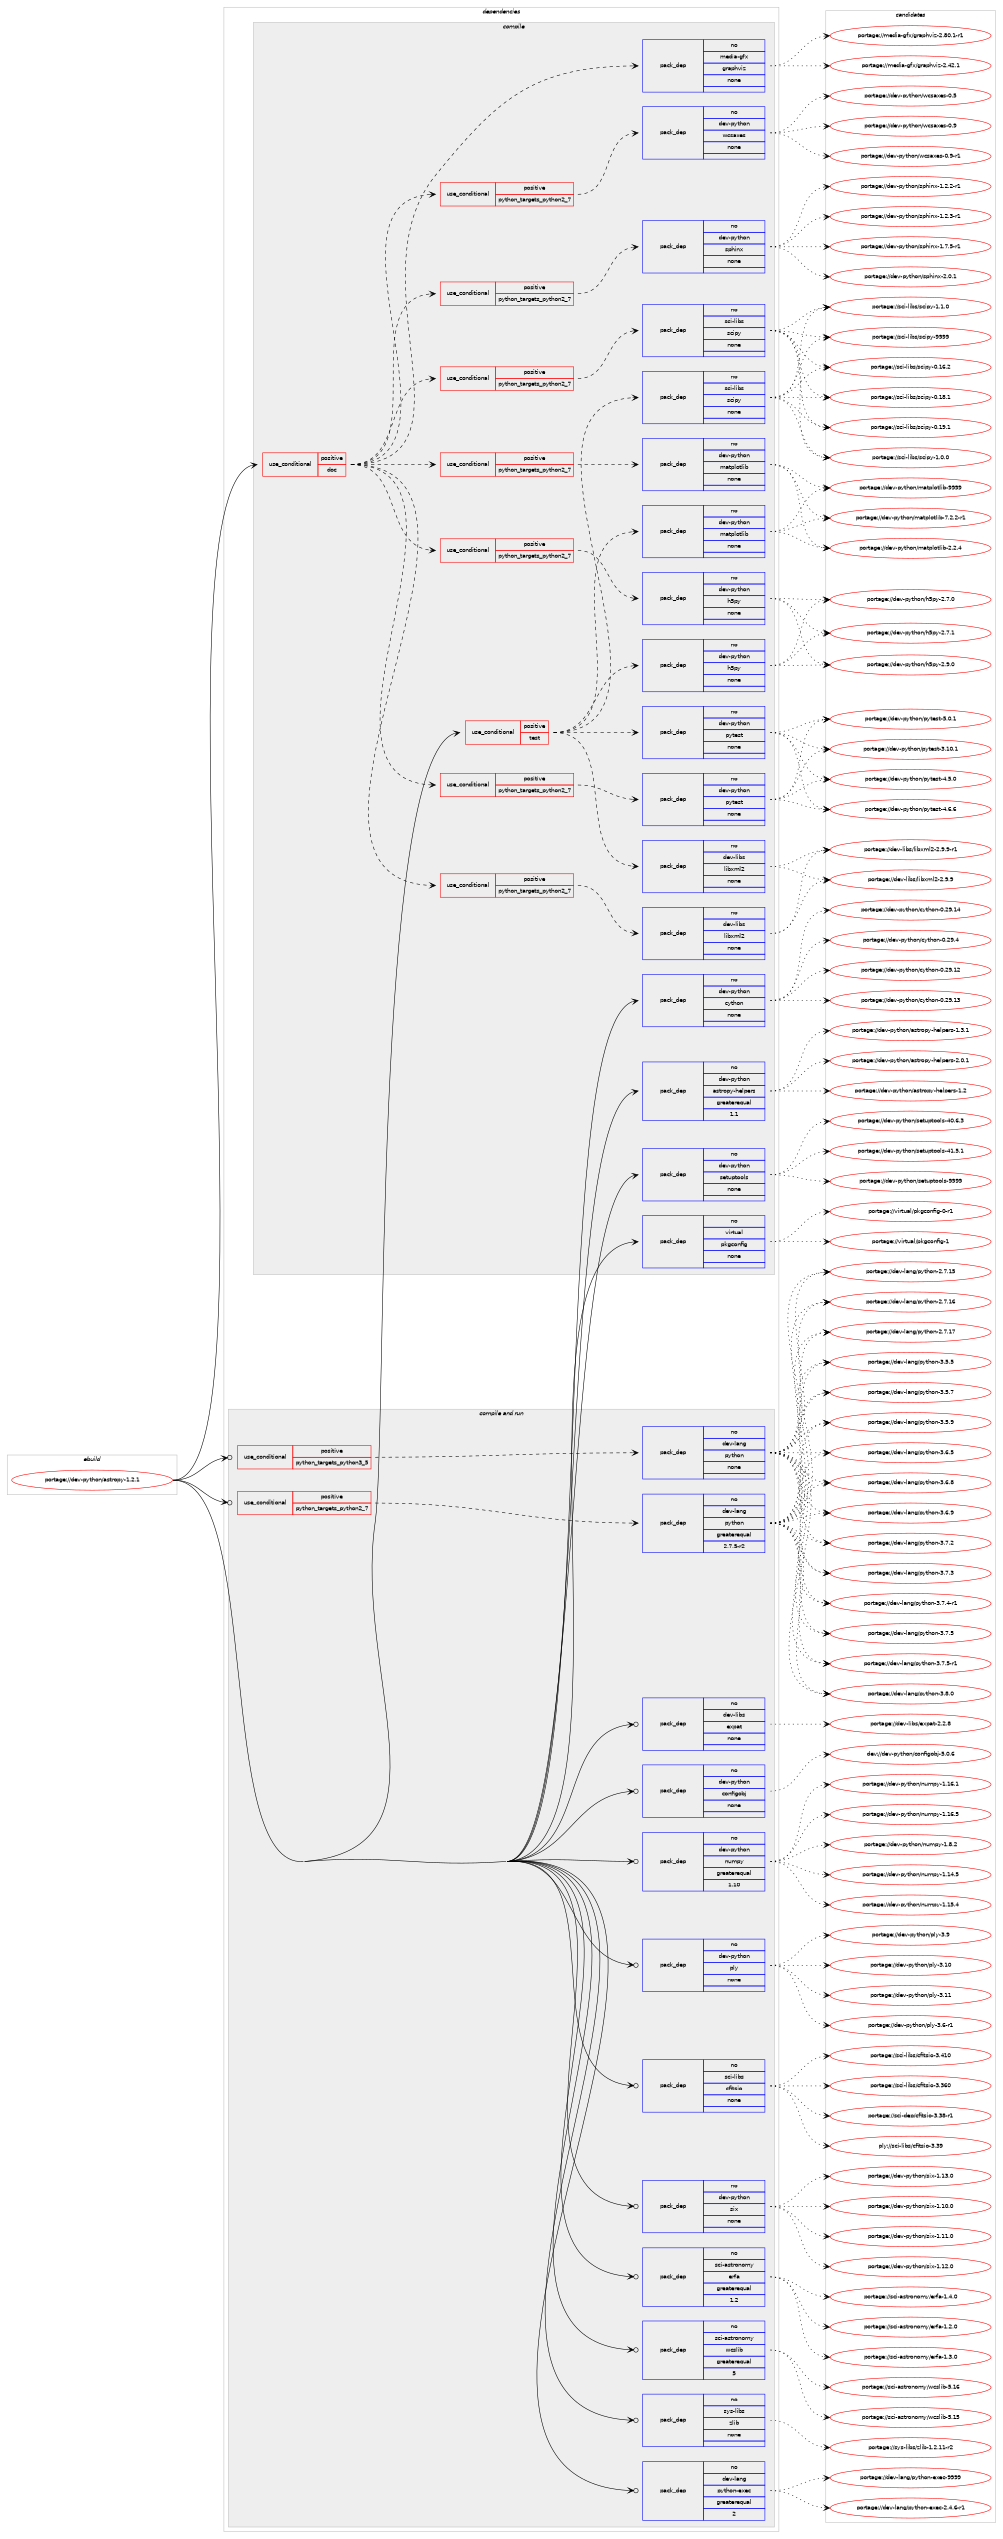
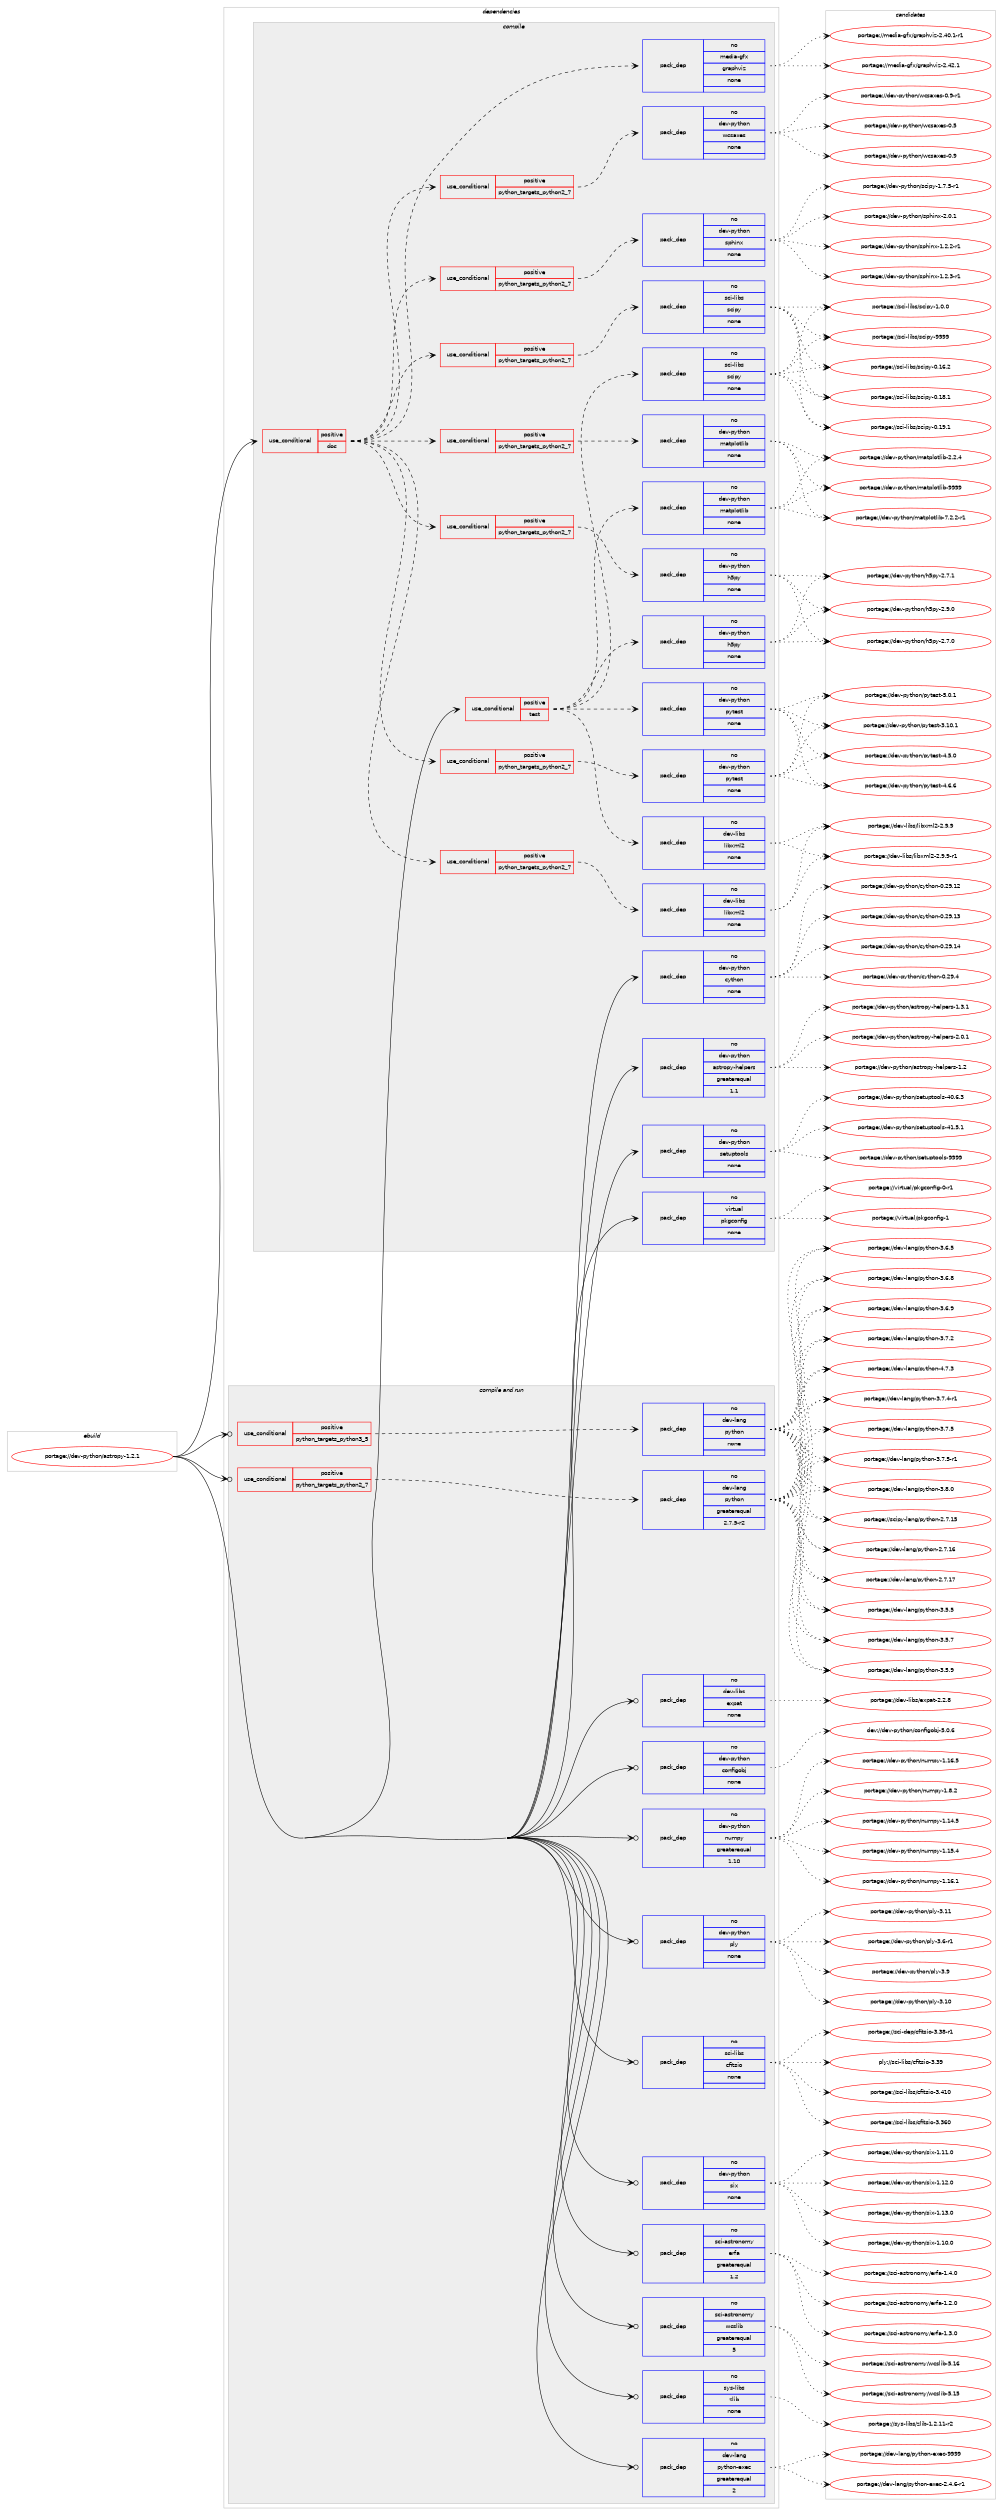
(911, 36) -> (911, 36)
(911, 247) -> (911, 186)
(911, 307) -> none
(911, 1272) -> (911, 1520)
(911, 1573) -> (911, 1369)
